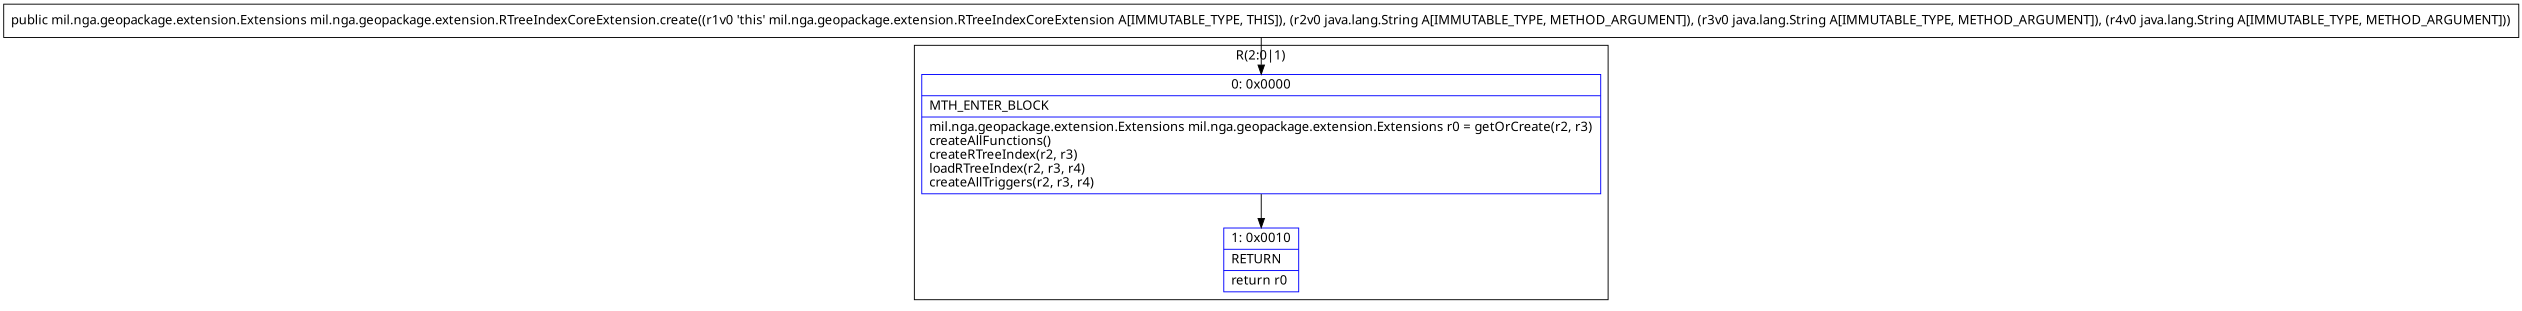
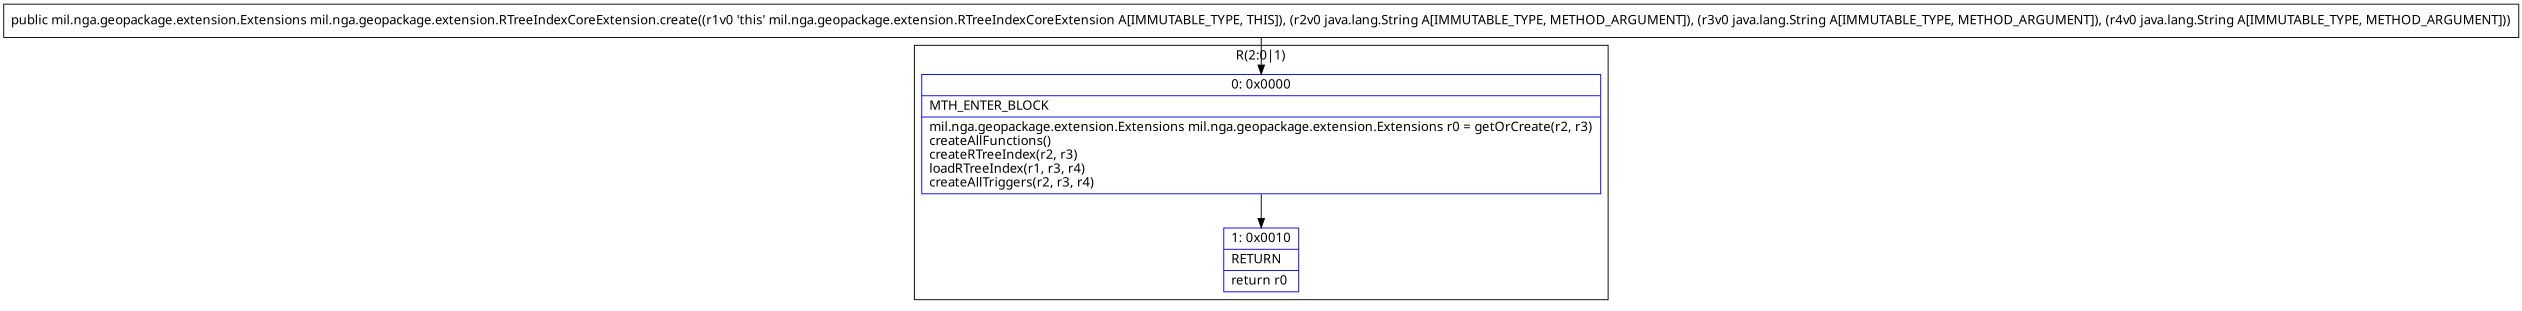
(1007, 169) -> (1007, 169)
